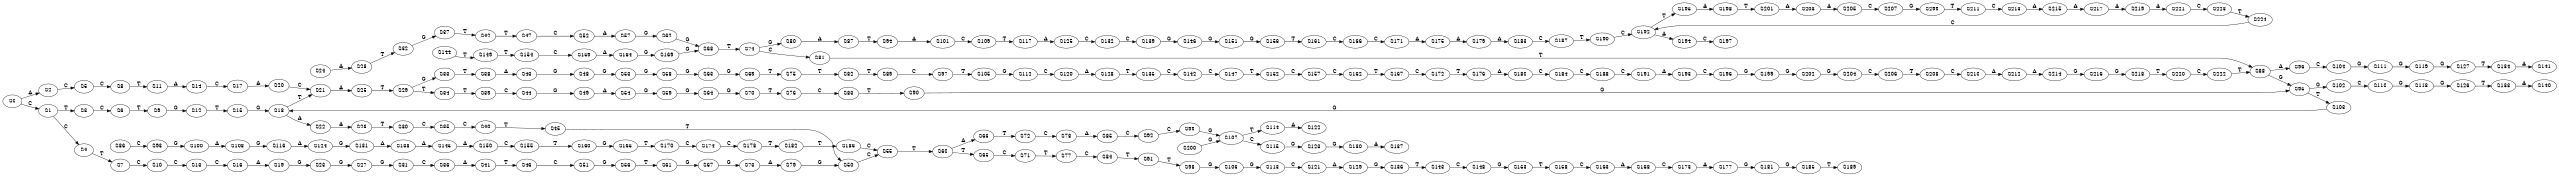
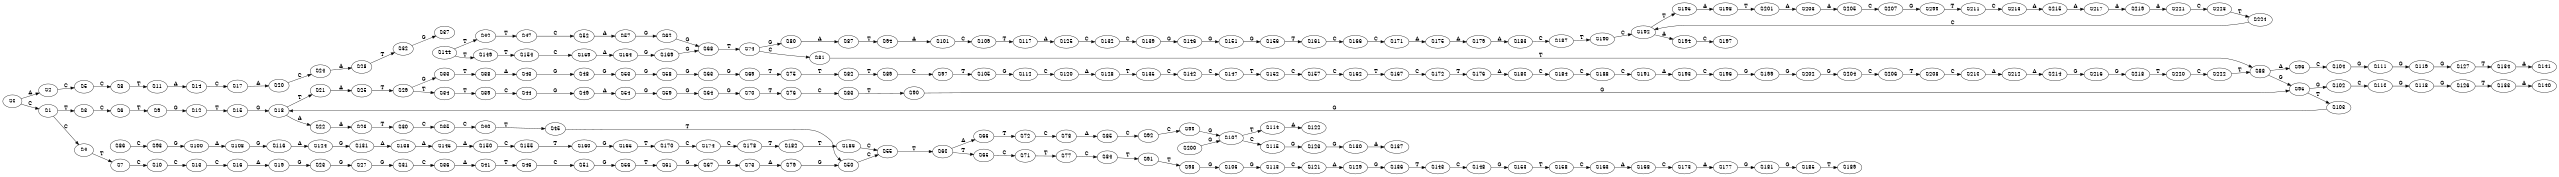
(463, 34) -> (464, 45)
(298, 88) -> (298, 79)
